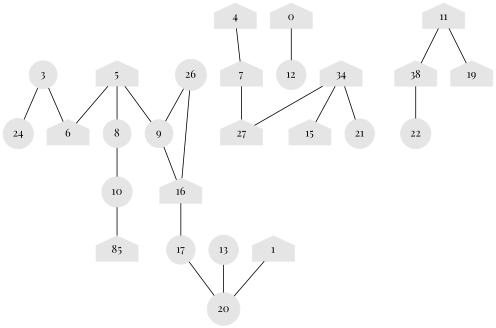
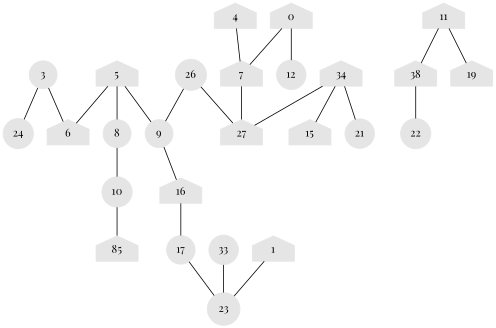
none -> (266, 47)
(186, 134) -> (217, 105)
(224, 250) -> (224, 250)
(224, 309) -> (224, 309)
